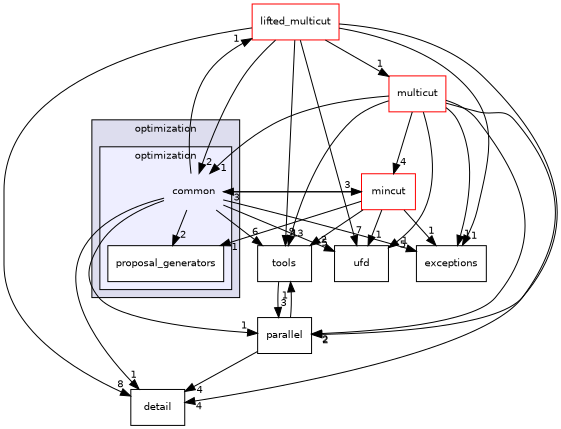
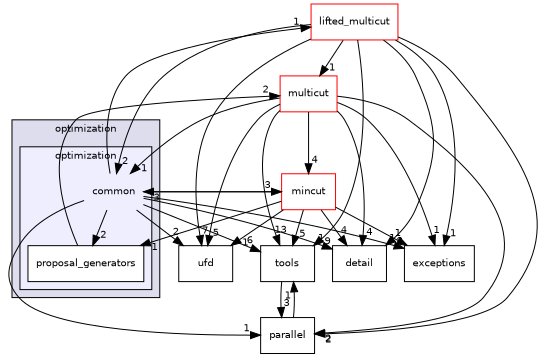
none -> (98, 112)
(226, 369) -> (330, 222)
